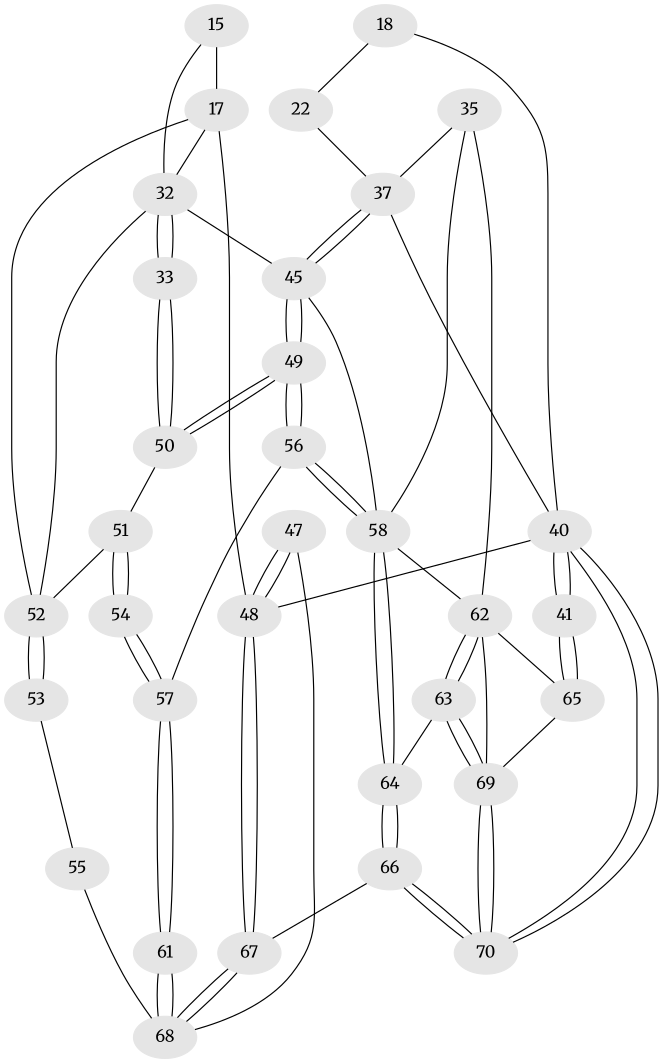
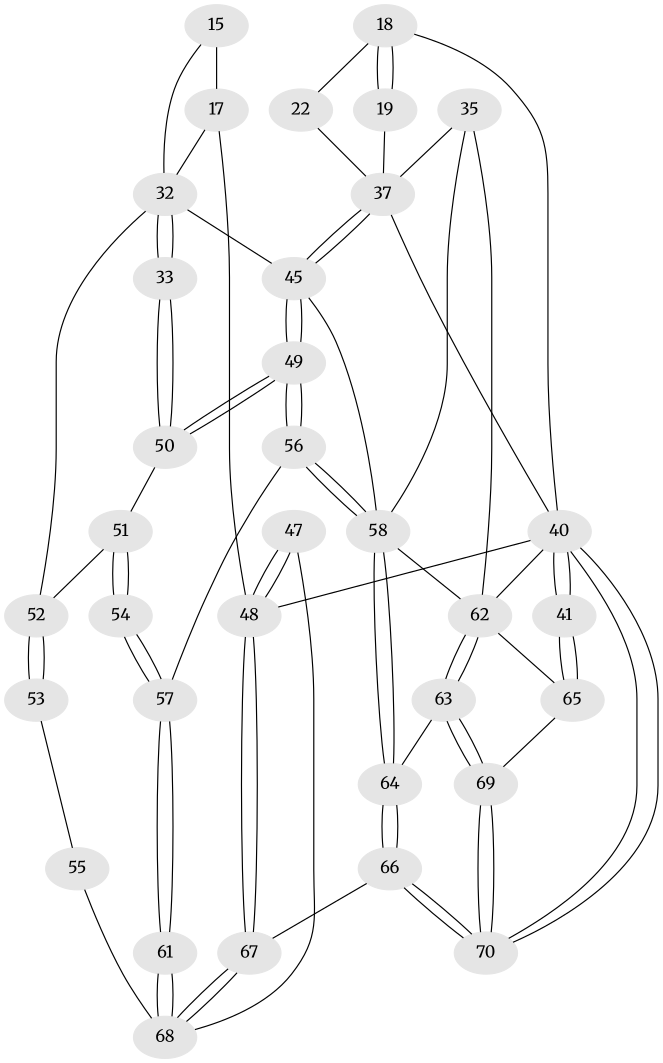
none -> (385, 110)
(12, 311) -> none
(487, 700) -> (520, 574)
